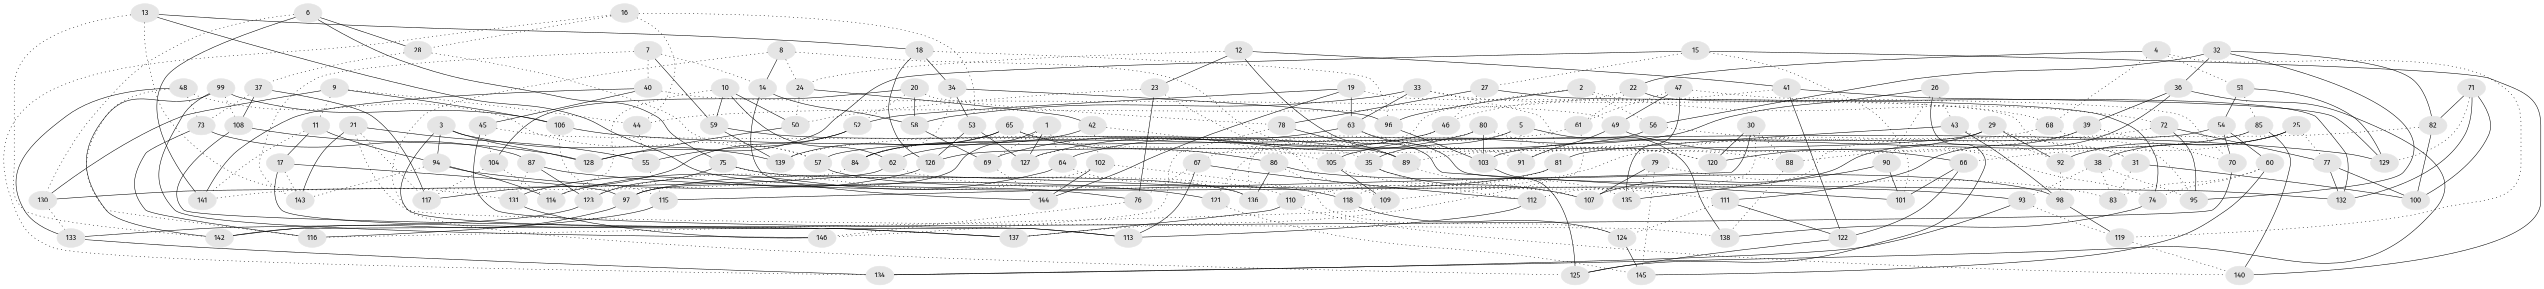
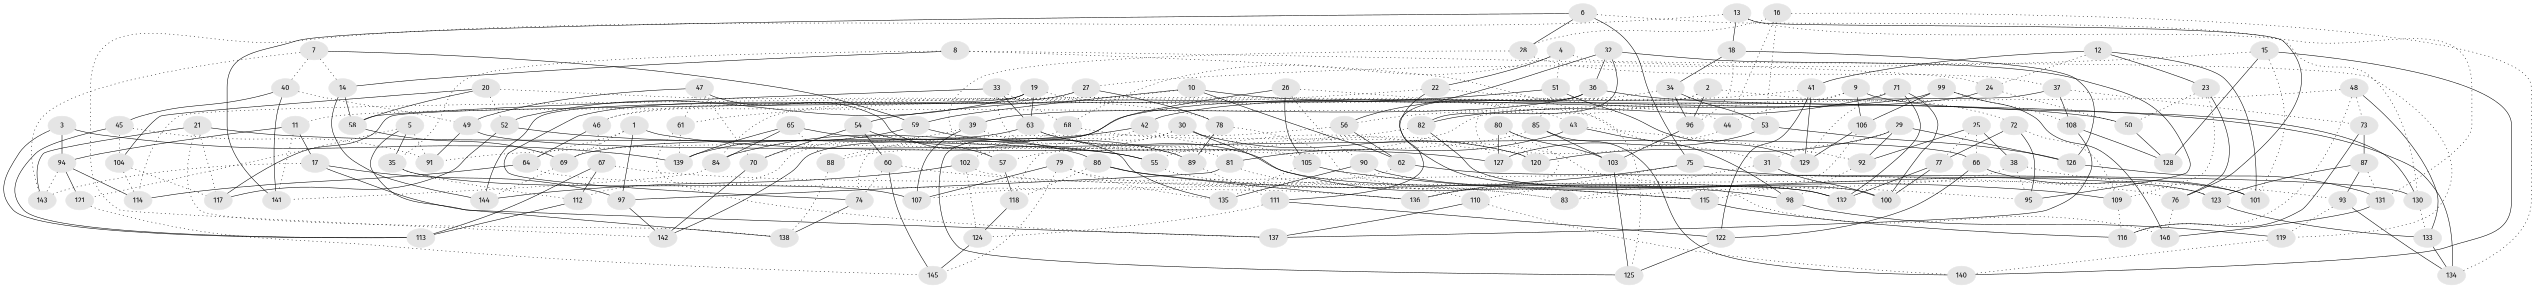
(514, 147) -> none
